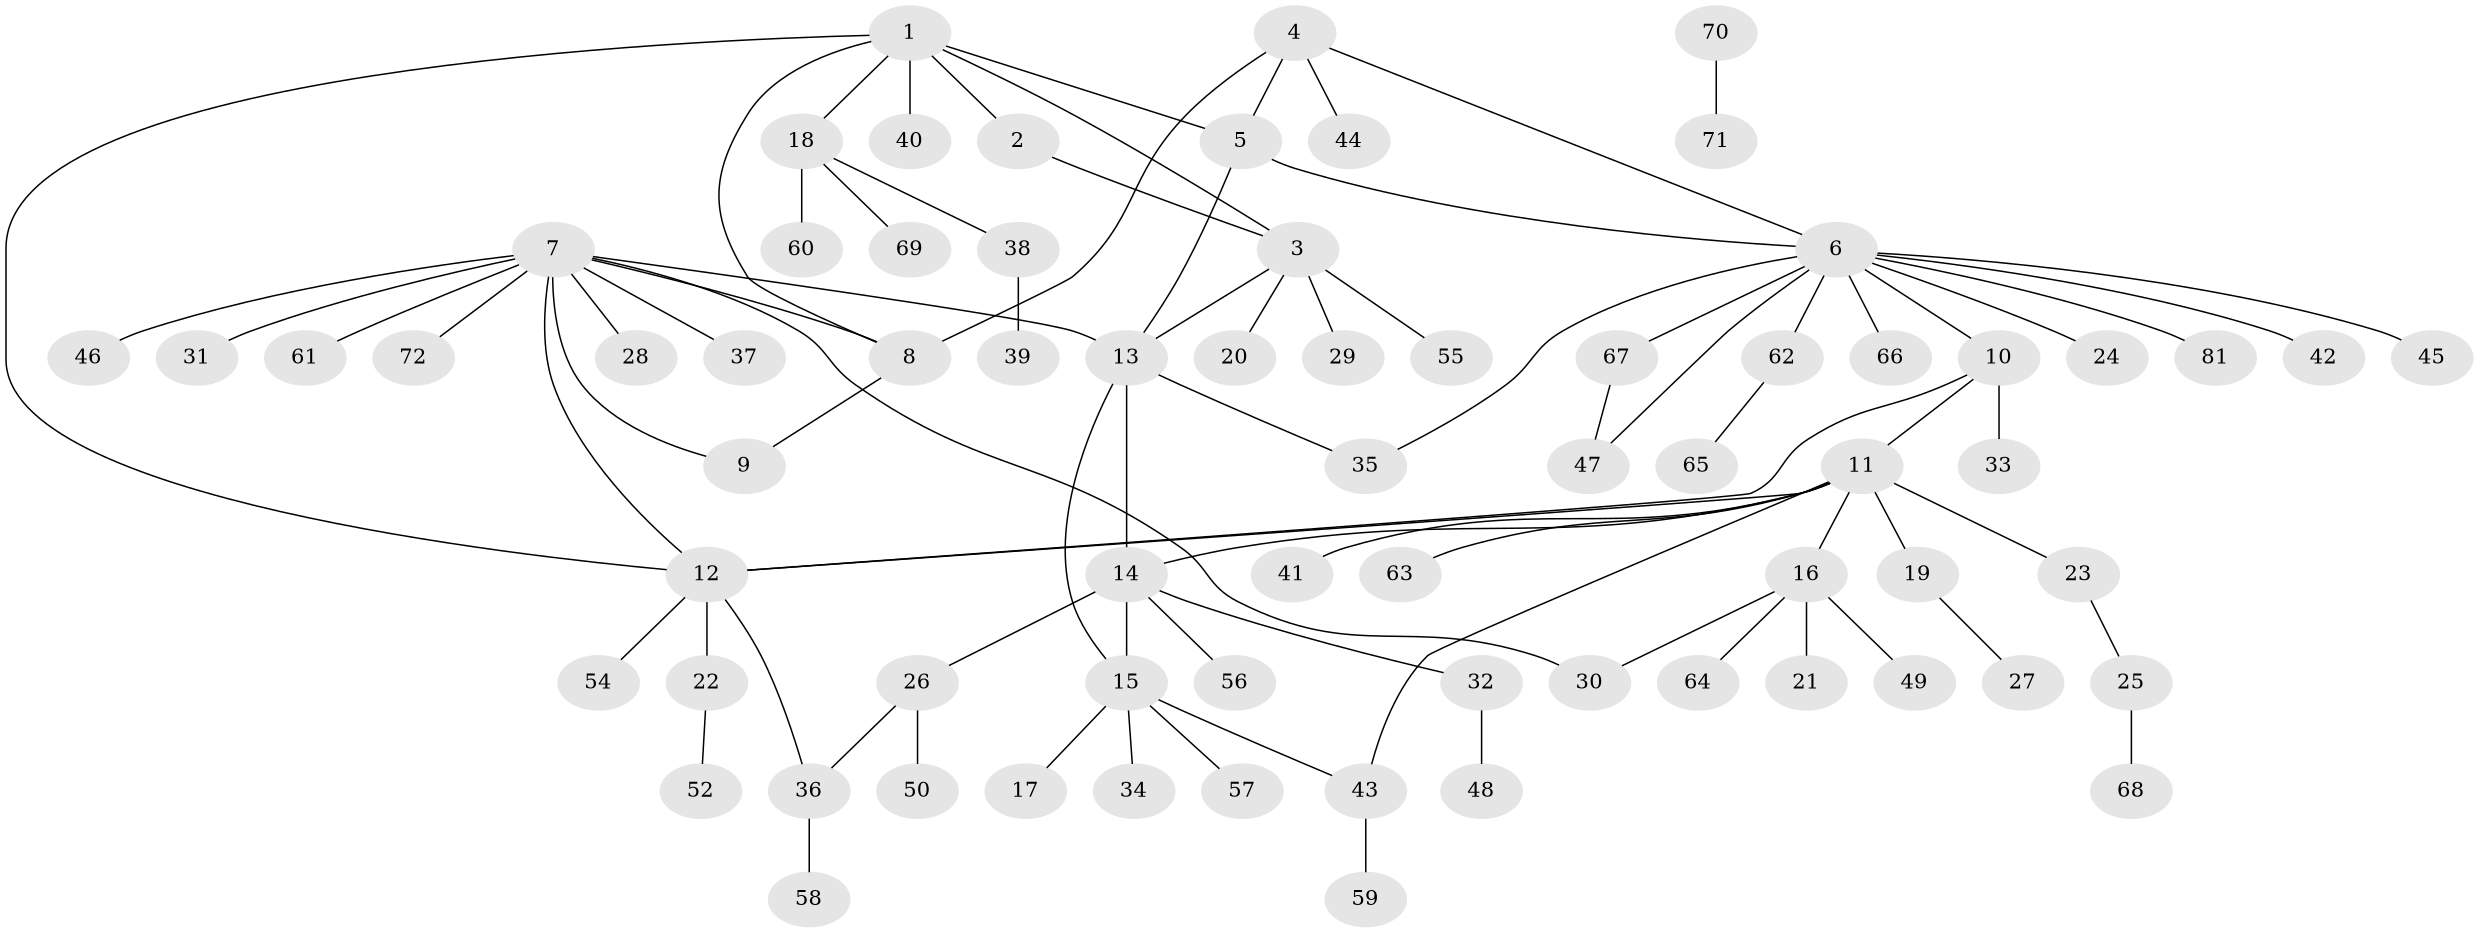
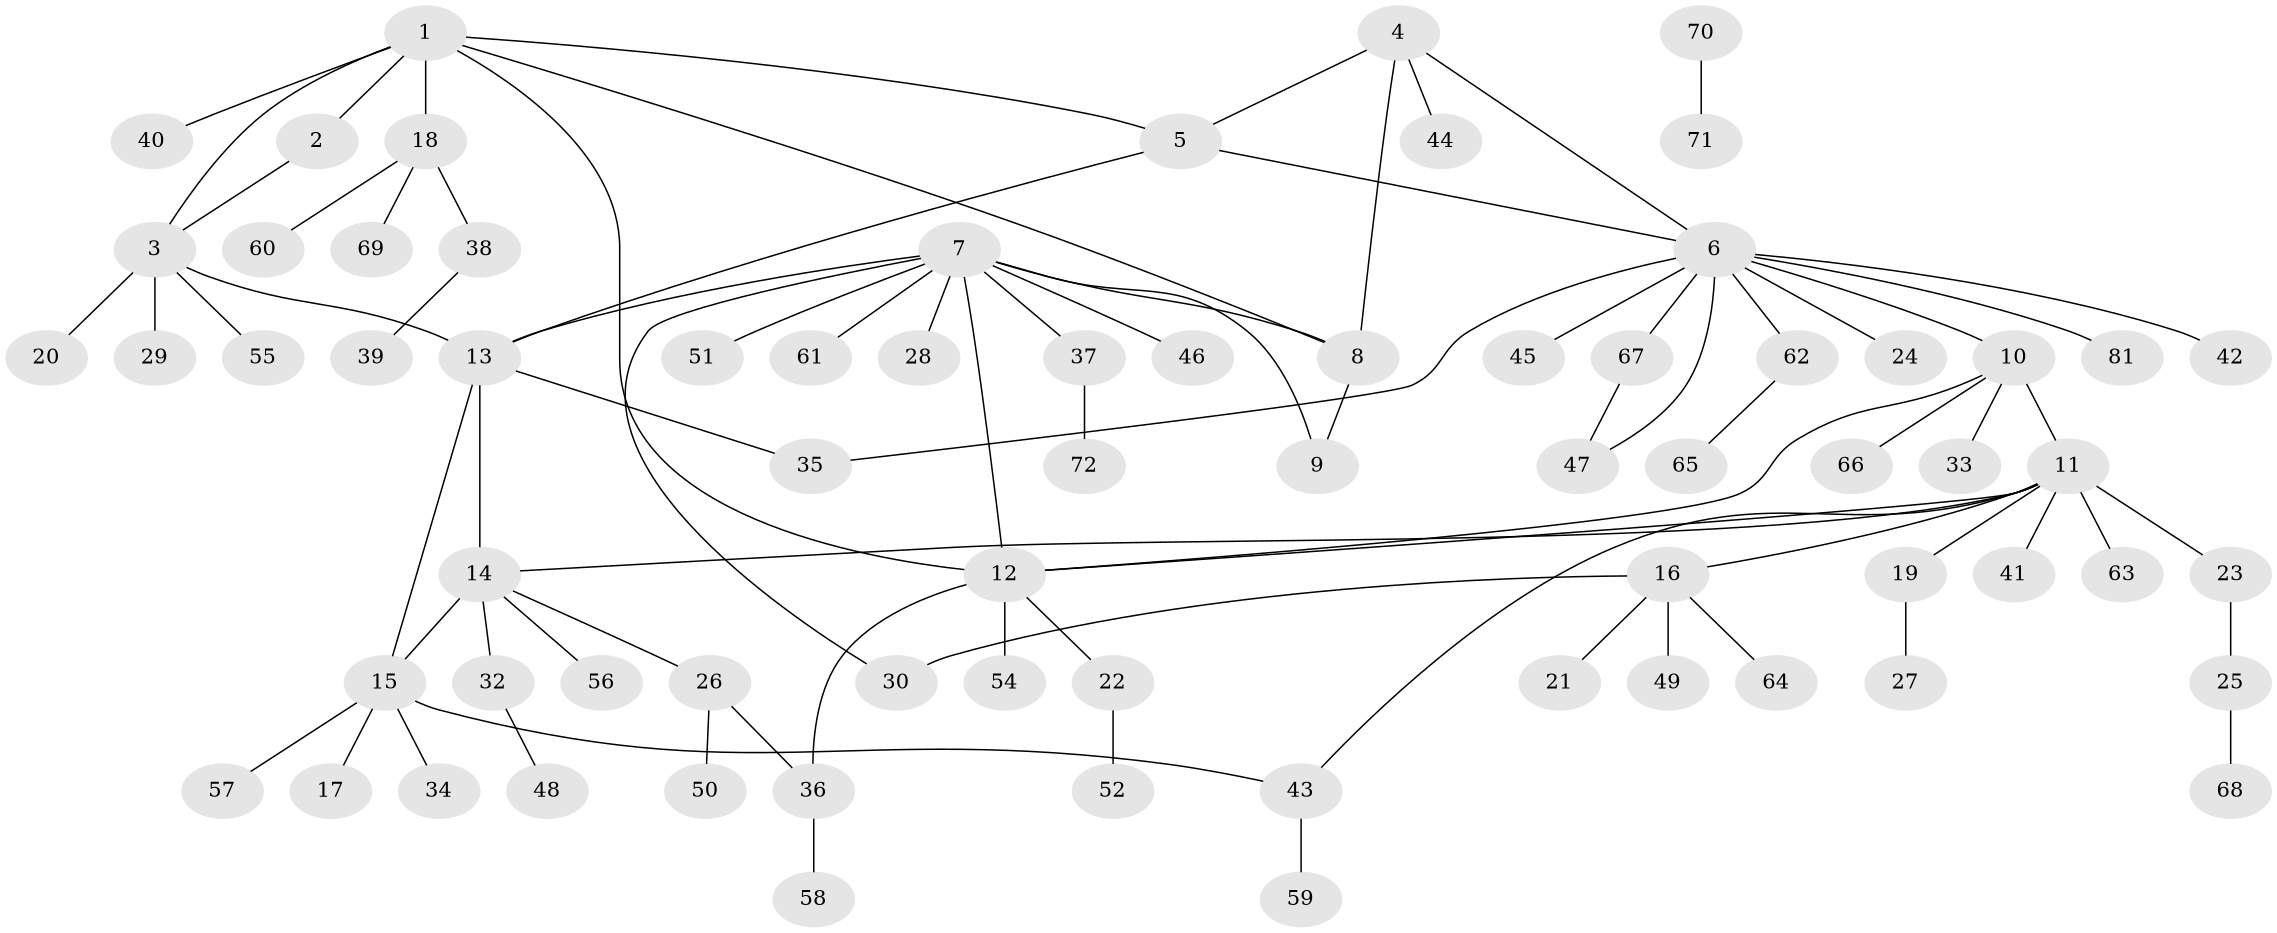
(484, 304) -> (1085, 412)
(1864, 304) -> (1933, 412)
(197, 358) -> (702, 358)
